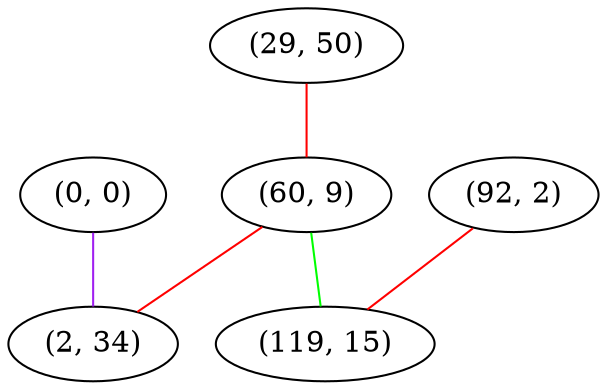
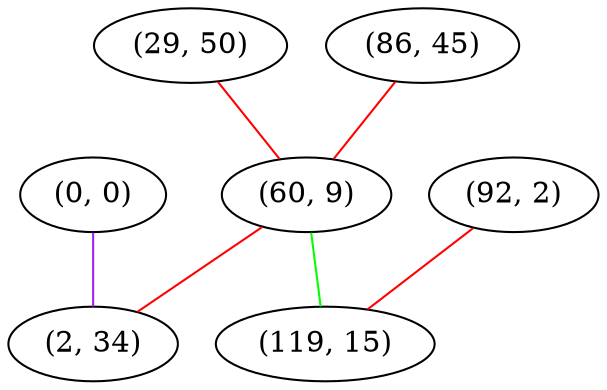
none -> (423, 46)
